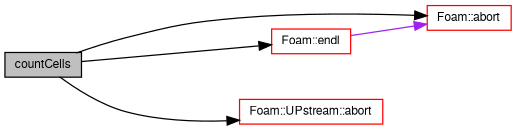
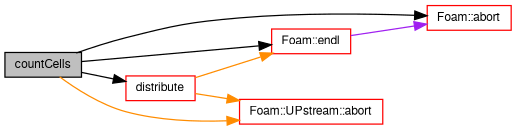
none -> (161, 88)
(139, 115) -> (139, 115)
